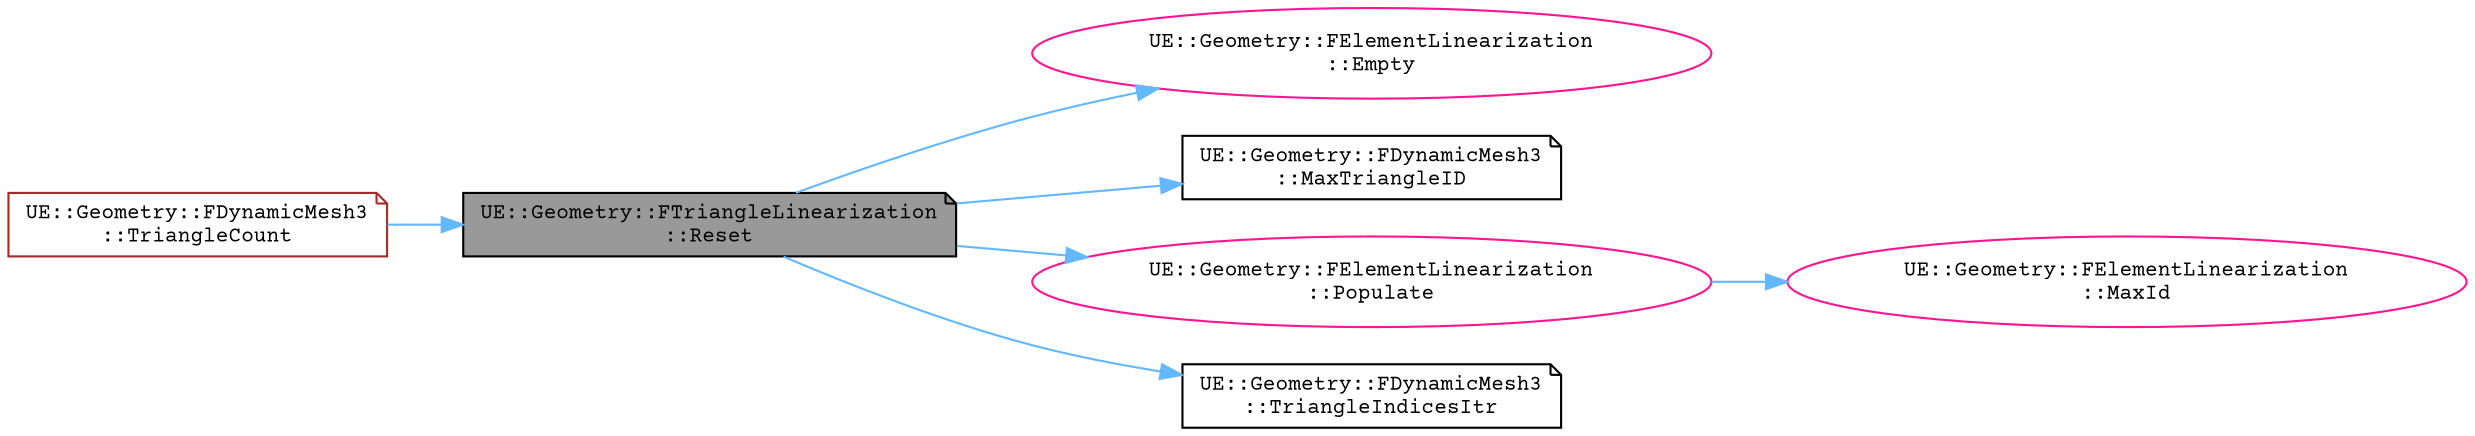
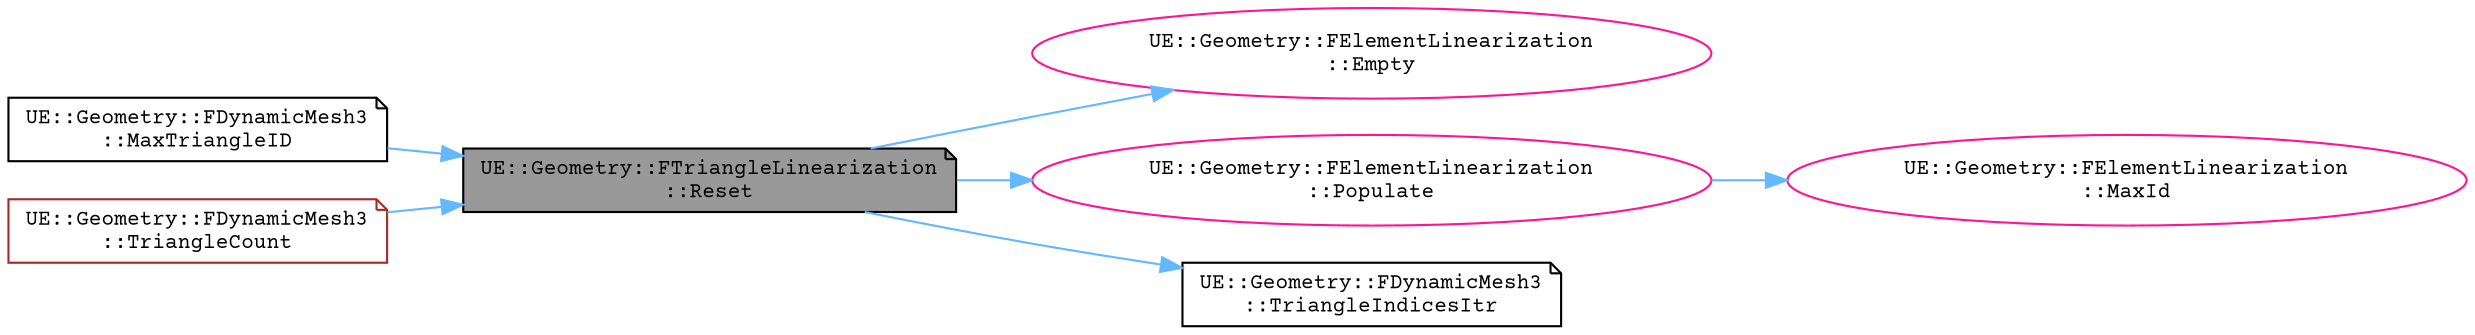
(1059, 195) -> (414, 151)
